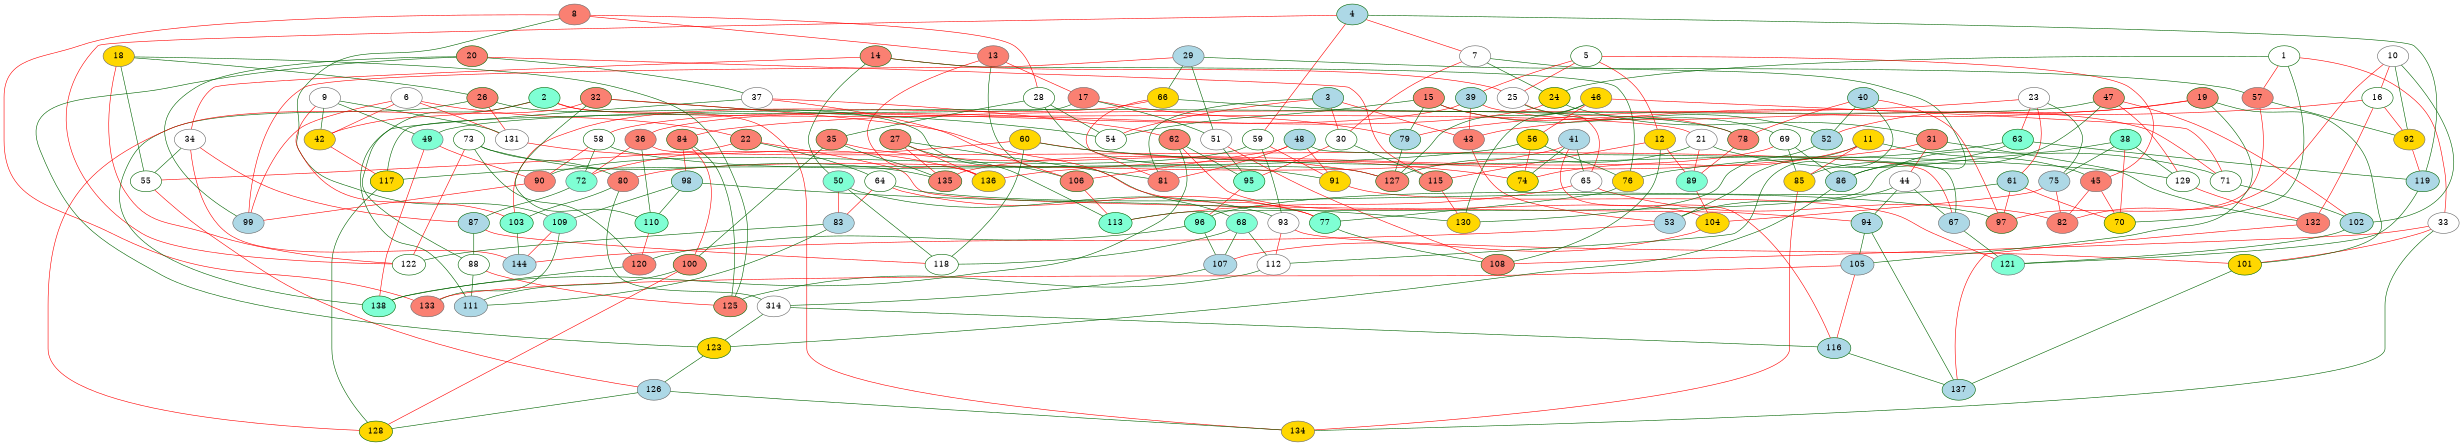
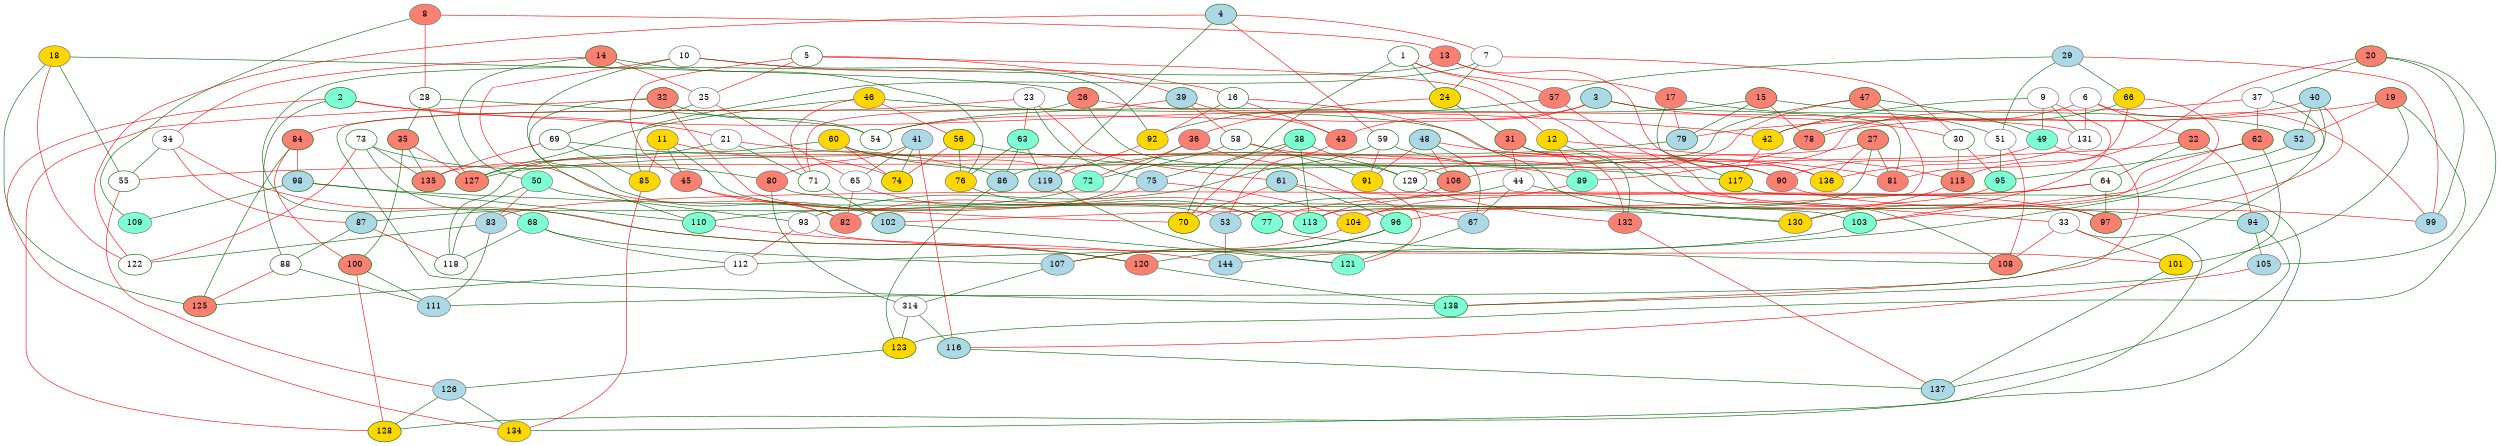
(535, 249) -> none
(427, 306) -> none
